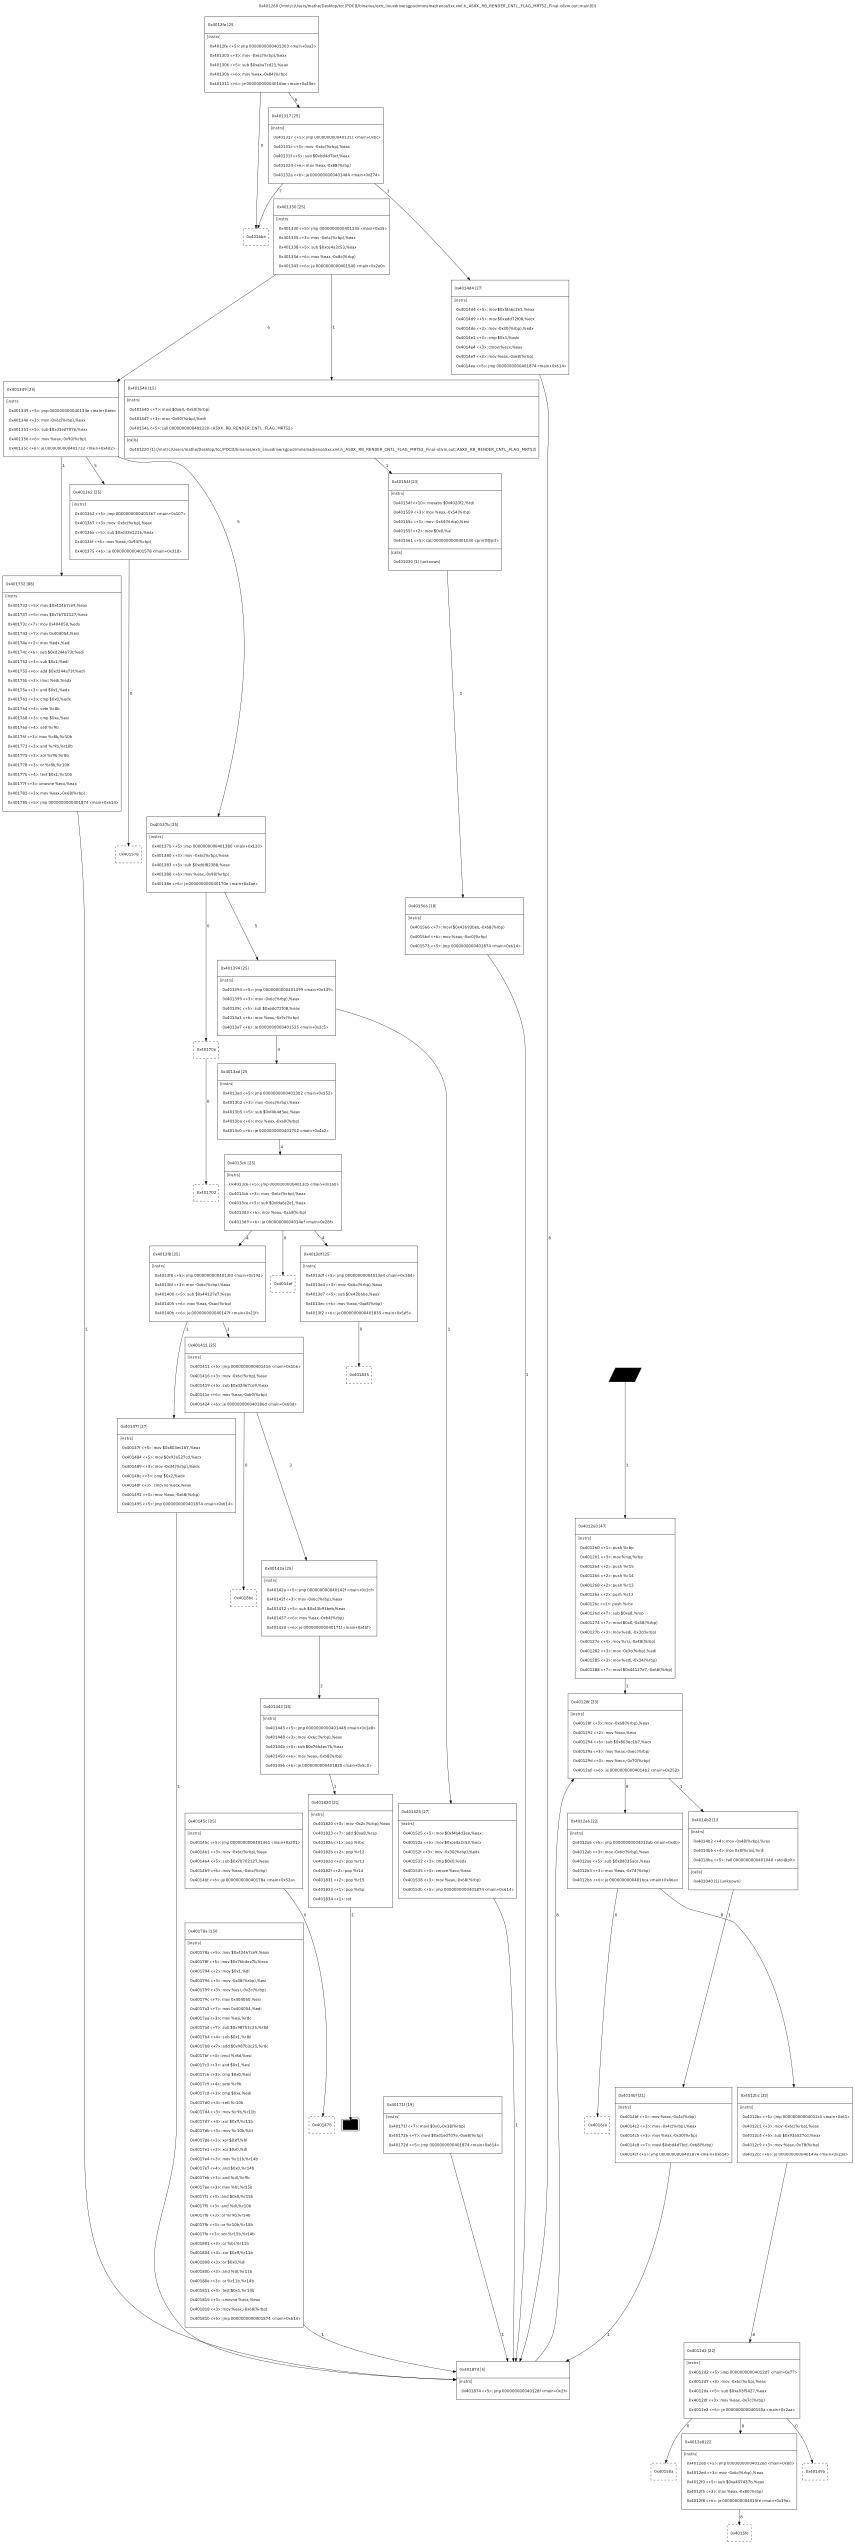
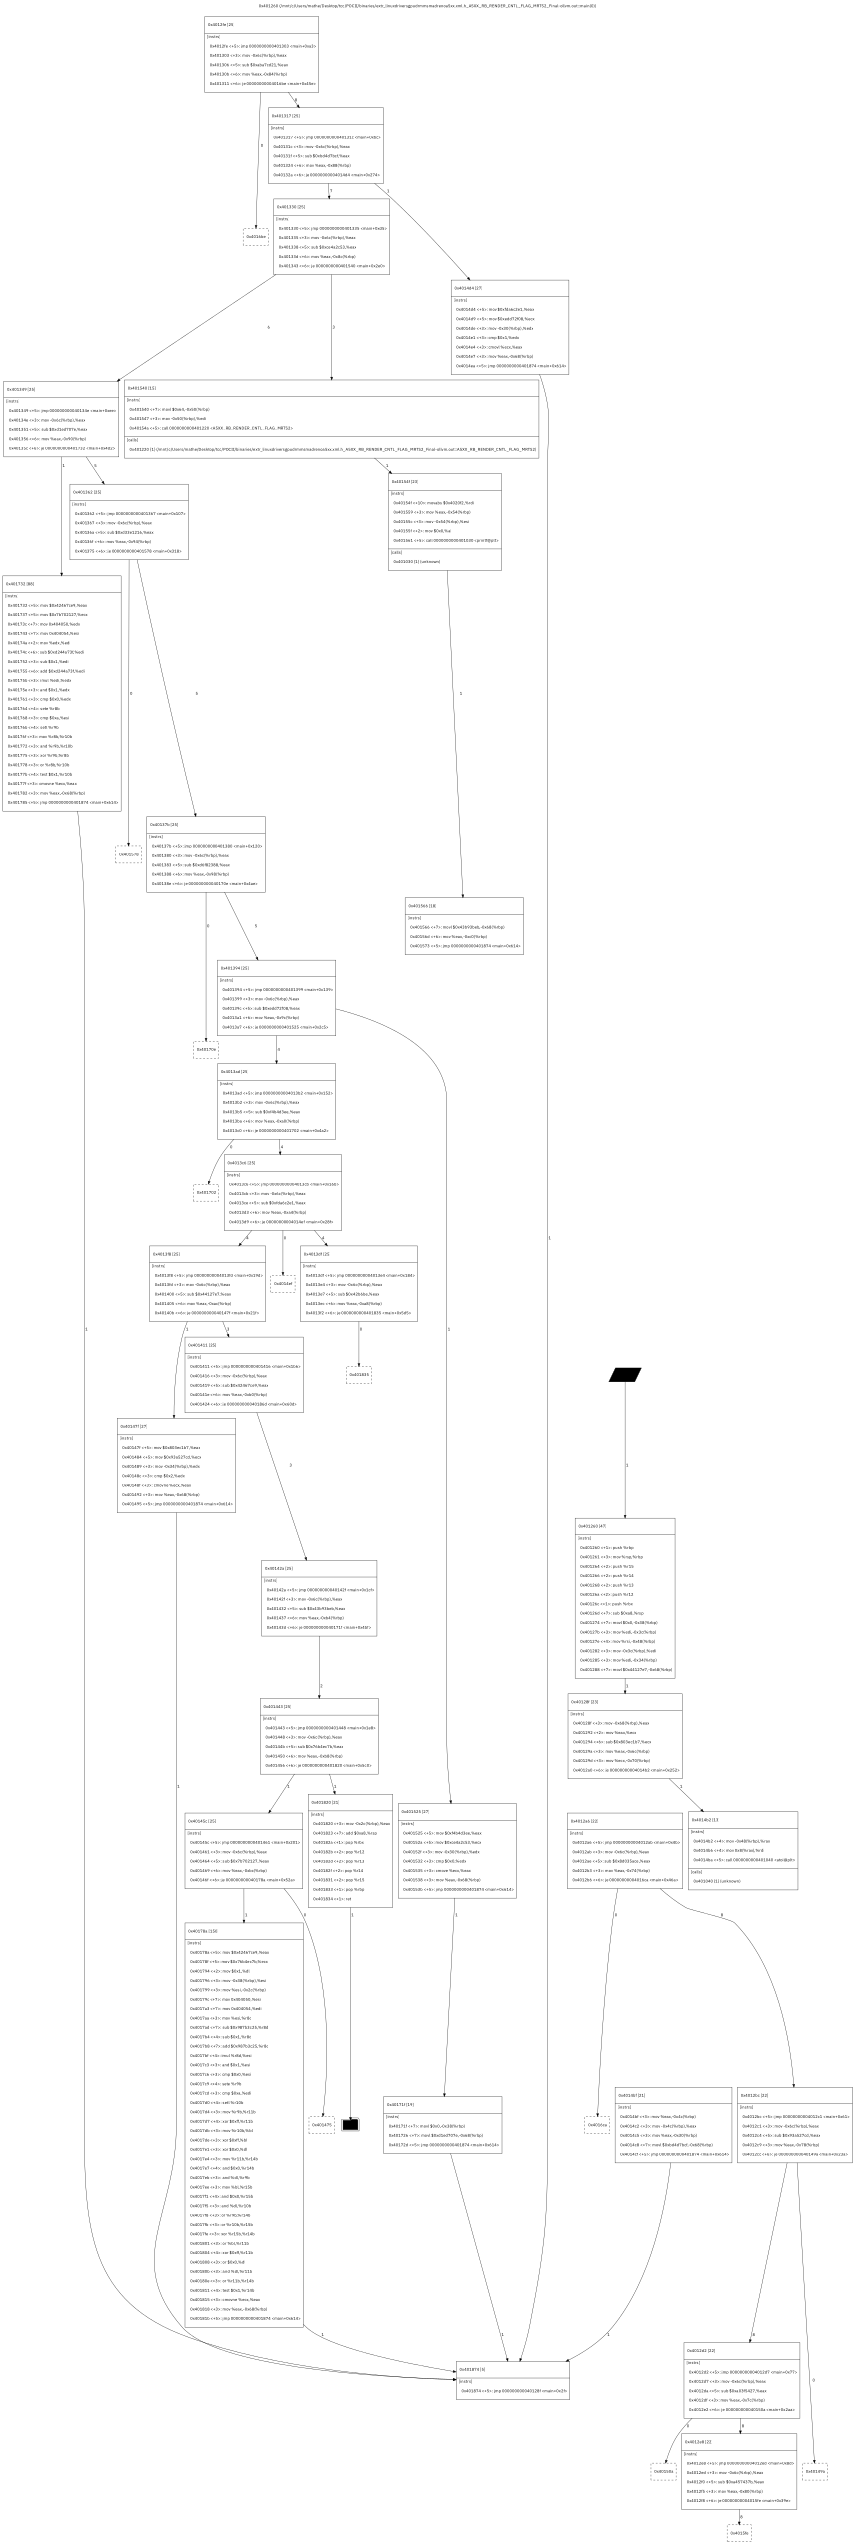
(268, 203) -> (329, 190)
(334, 327) -> (334, 327)
(242, 601) -> (165, 687)
(206, 1120) -> (219, 1159)
(549, 1238) -> (549, 1238)
(244, 1598) -> none
(525, 1652) -> none
none -> (282, 1792)
(625, 1794) -> none
none -> (244, 1904)
(709, 1987) -> none
(558, 2073) -> none
(514, 2127) -> (450, 1996)
(802, 2438) -> (806, 2311)
